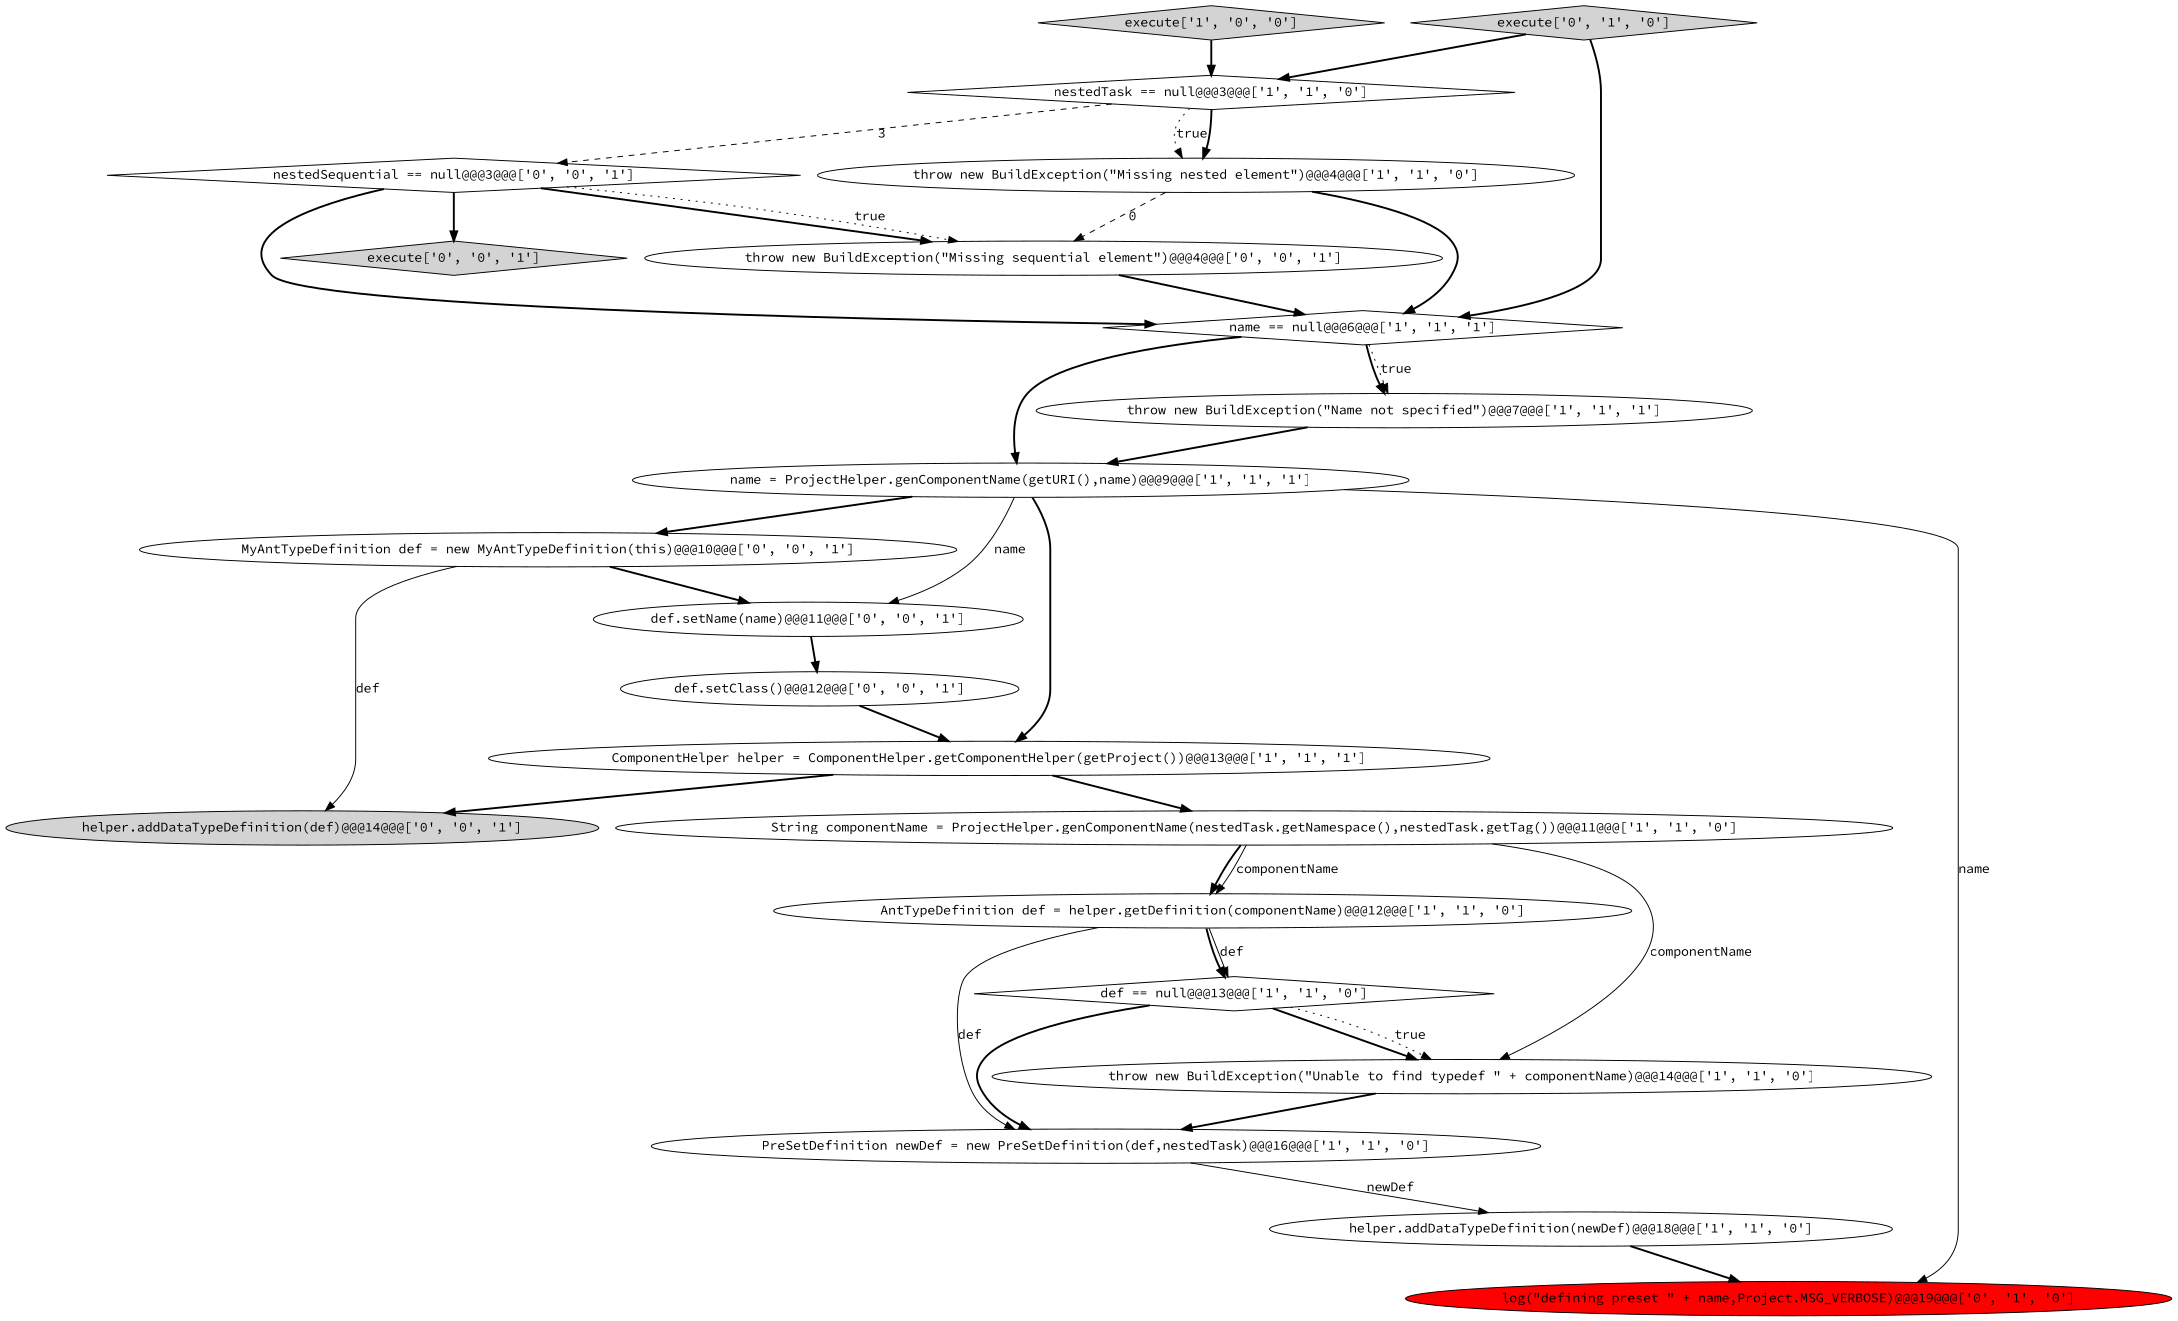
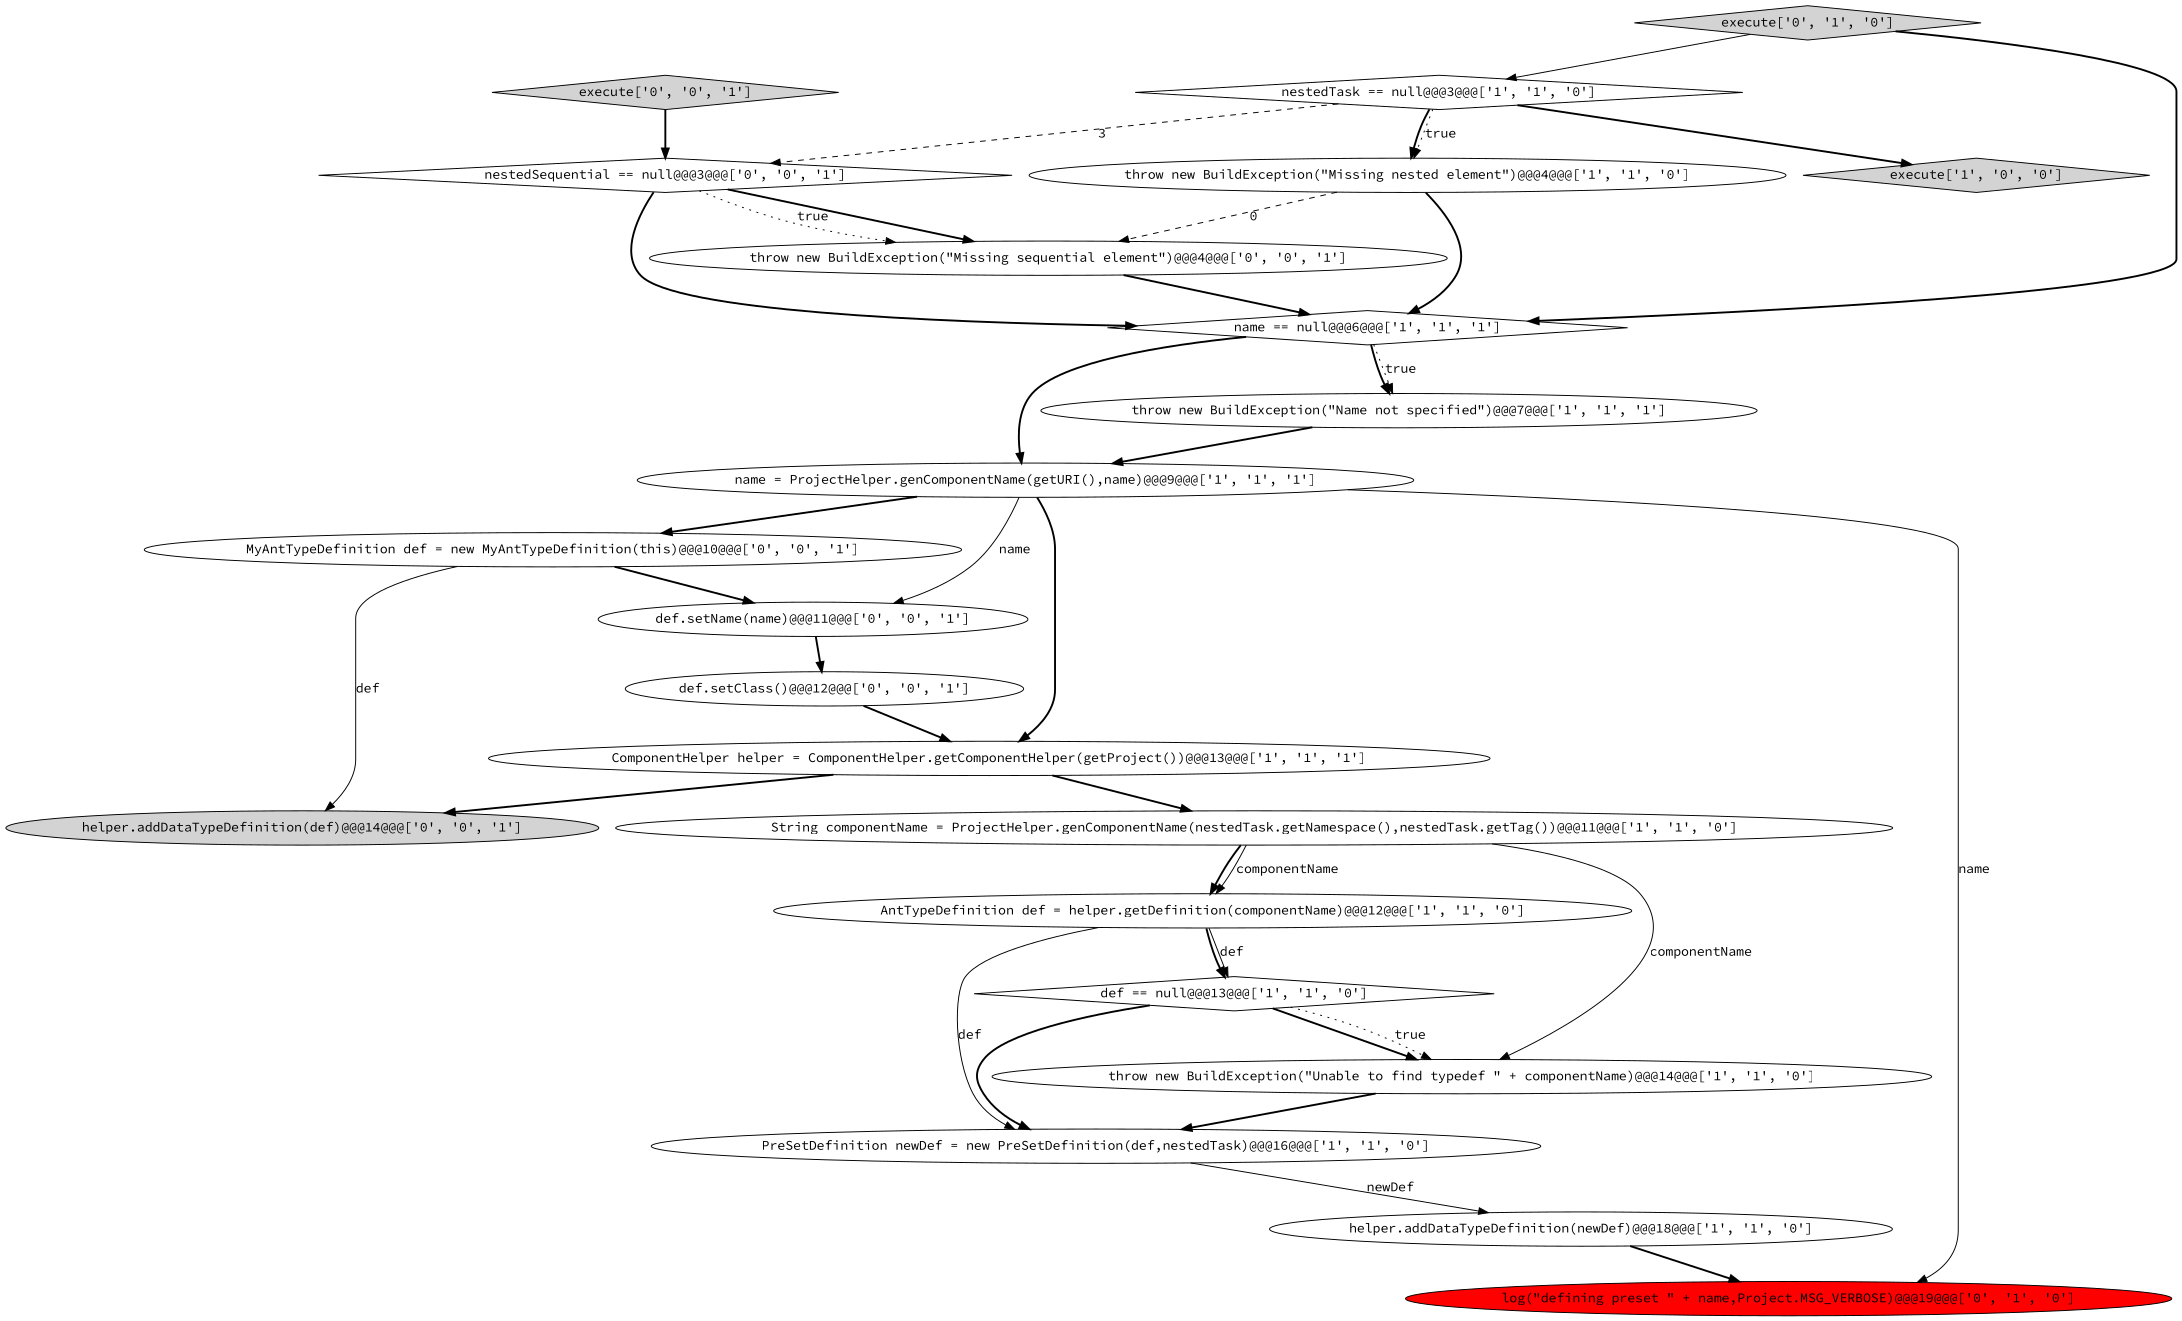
(1211, 53) -> (1710, 134)
(1408, 56) -> (1633, 56)
(454, 212) -> (665, 129)
